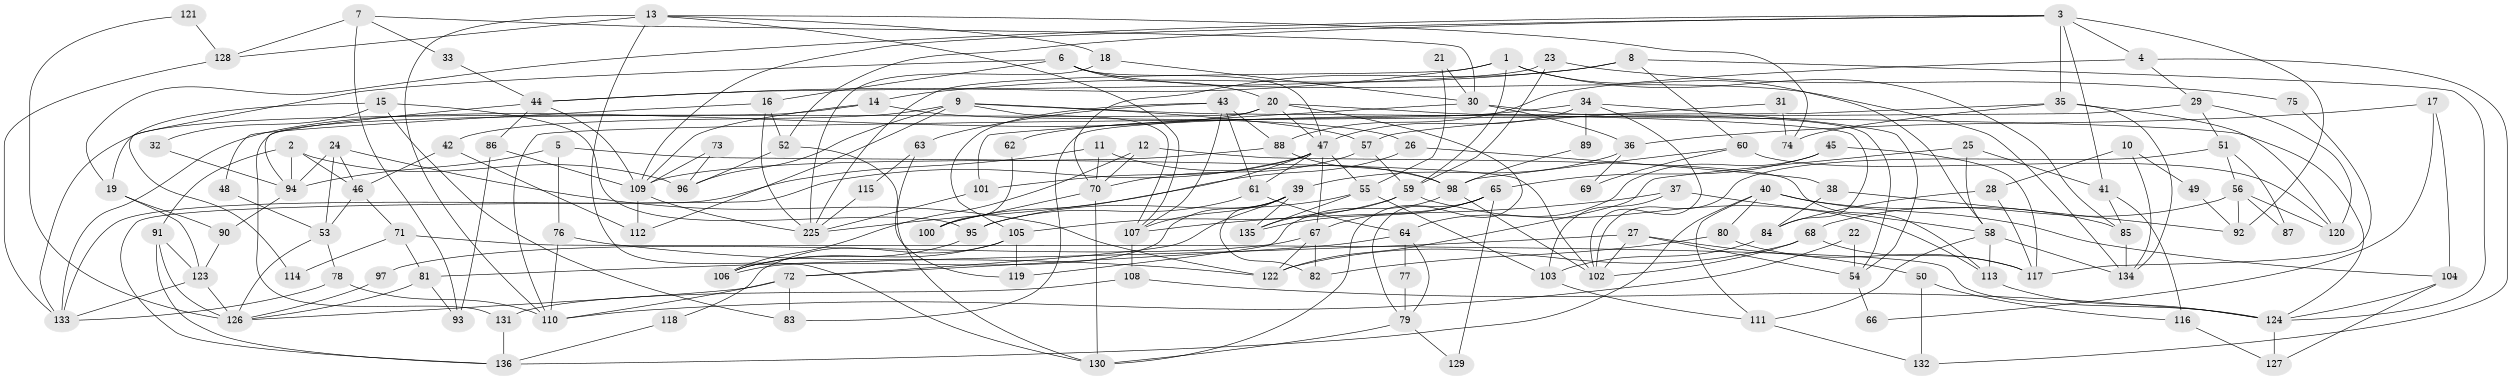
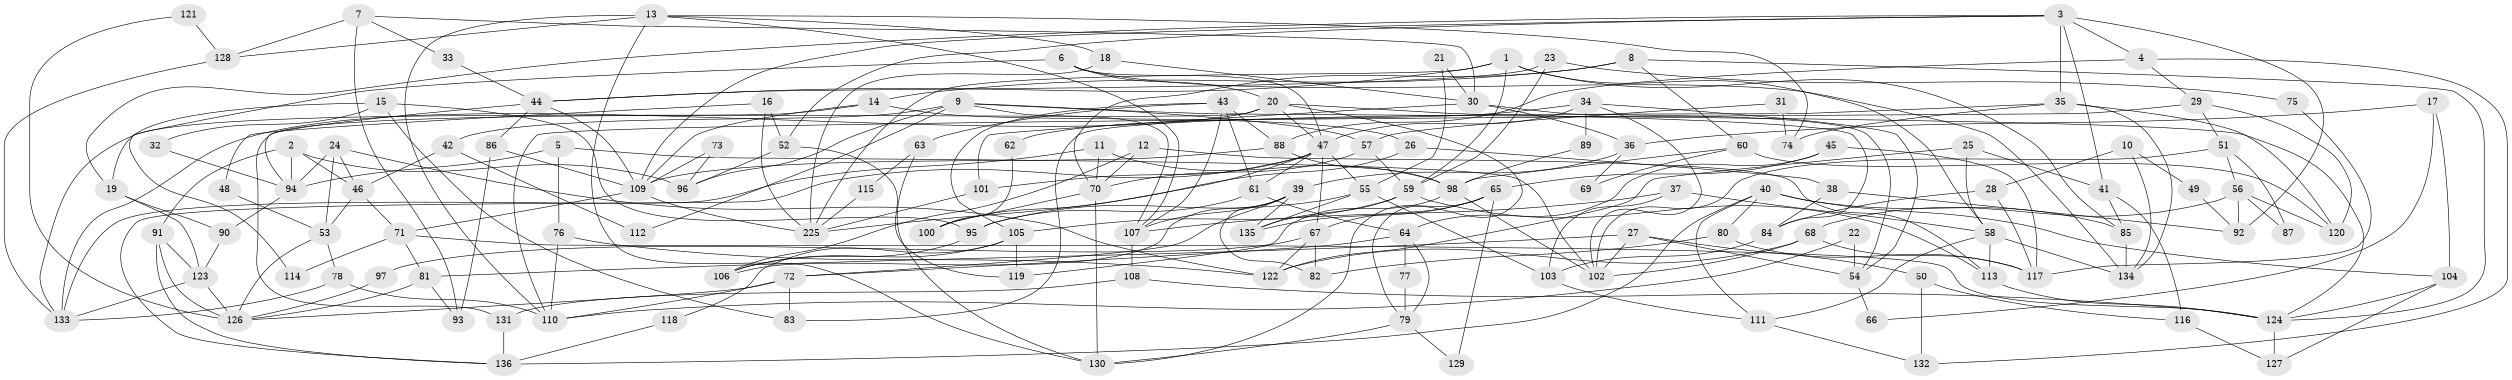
(914, 80) -> none
(638, 215) -> (524, 211)
